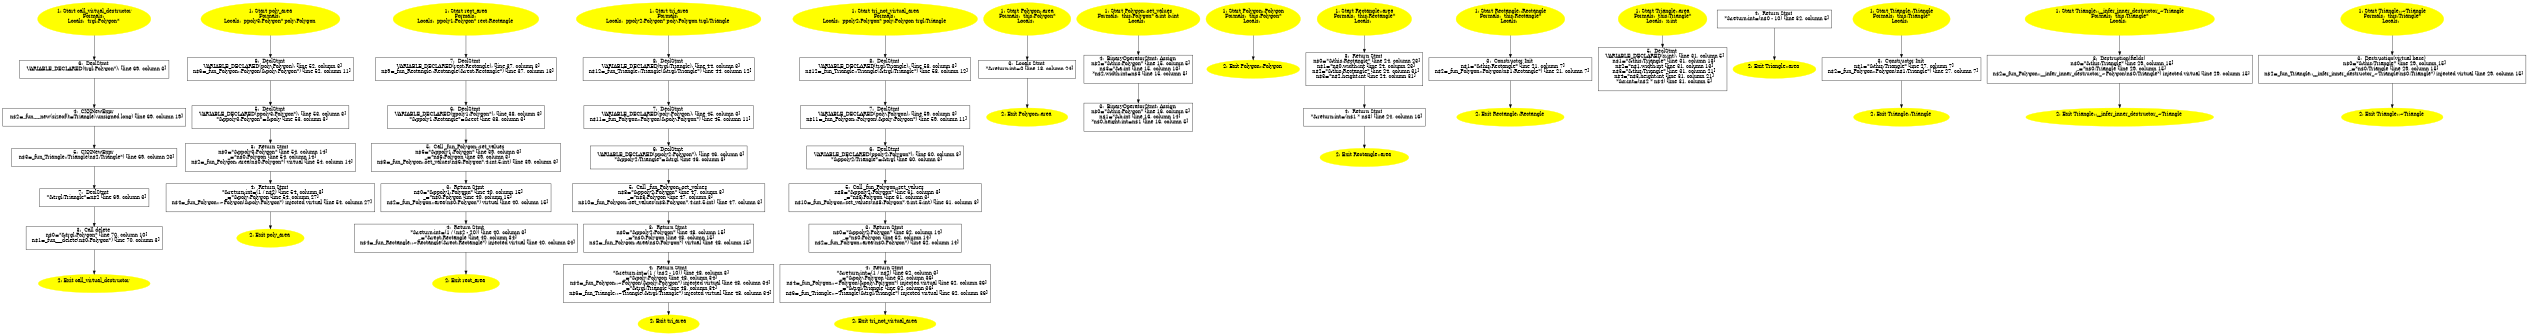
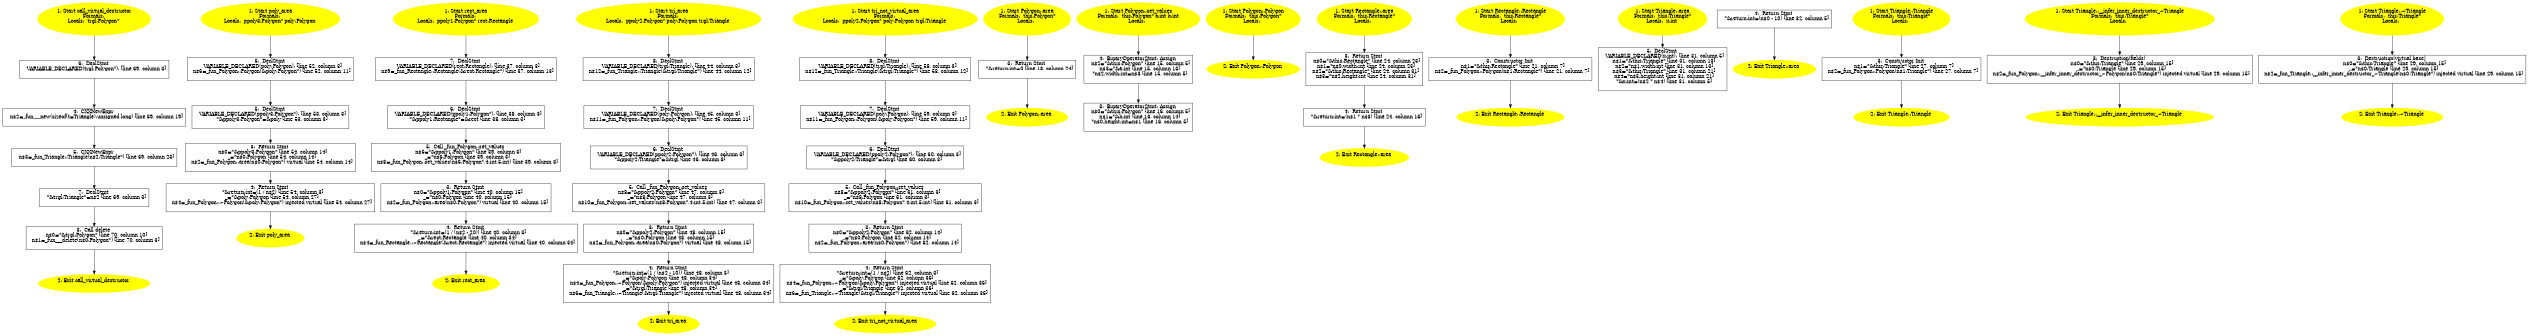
(1027, 69) -> (1027, 69)
